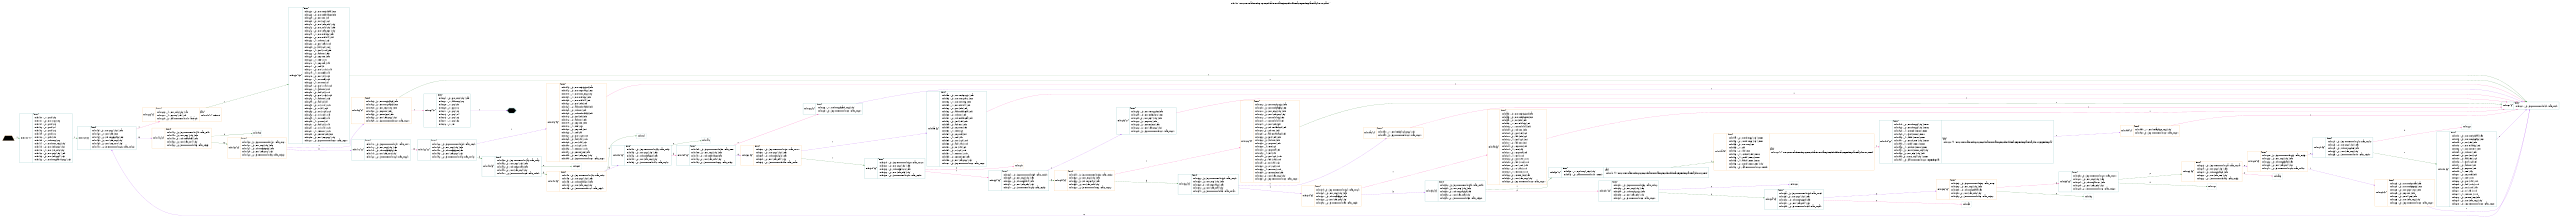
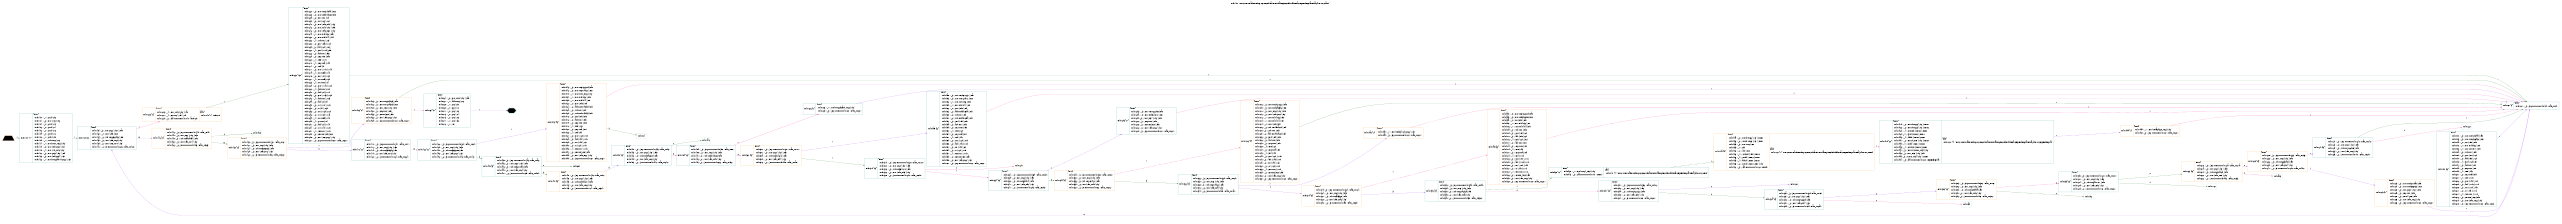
(611, 145) -> (621, 132)
(2404, 158) -> (2439, 123)
